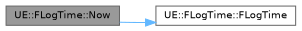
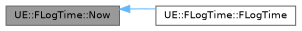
(133, 22) -> (143, 9)
